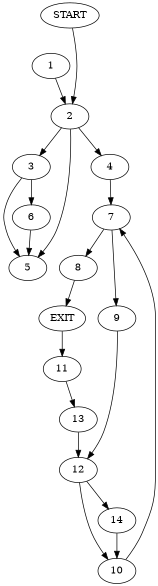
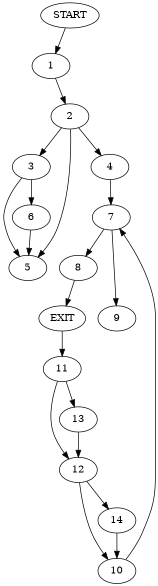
(77, 62) -> (62, 37)
(113, 394) -> (51, 418)
